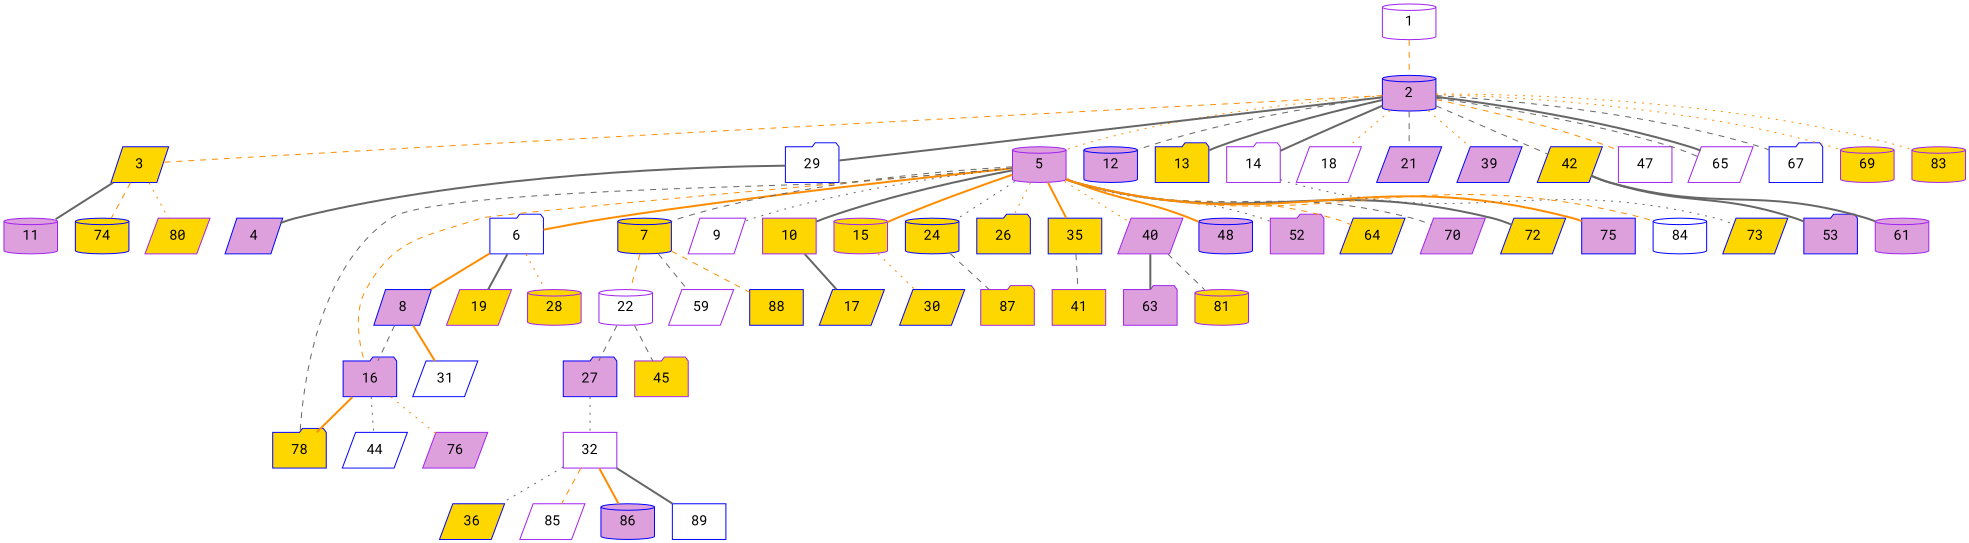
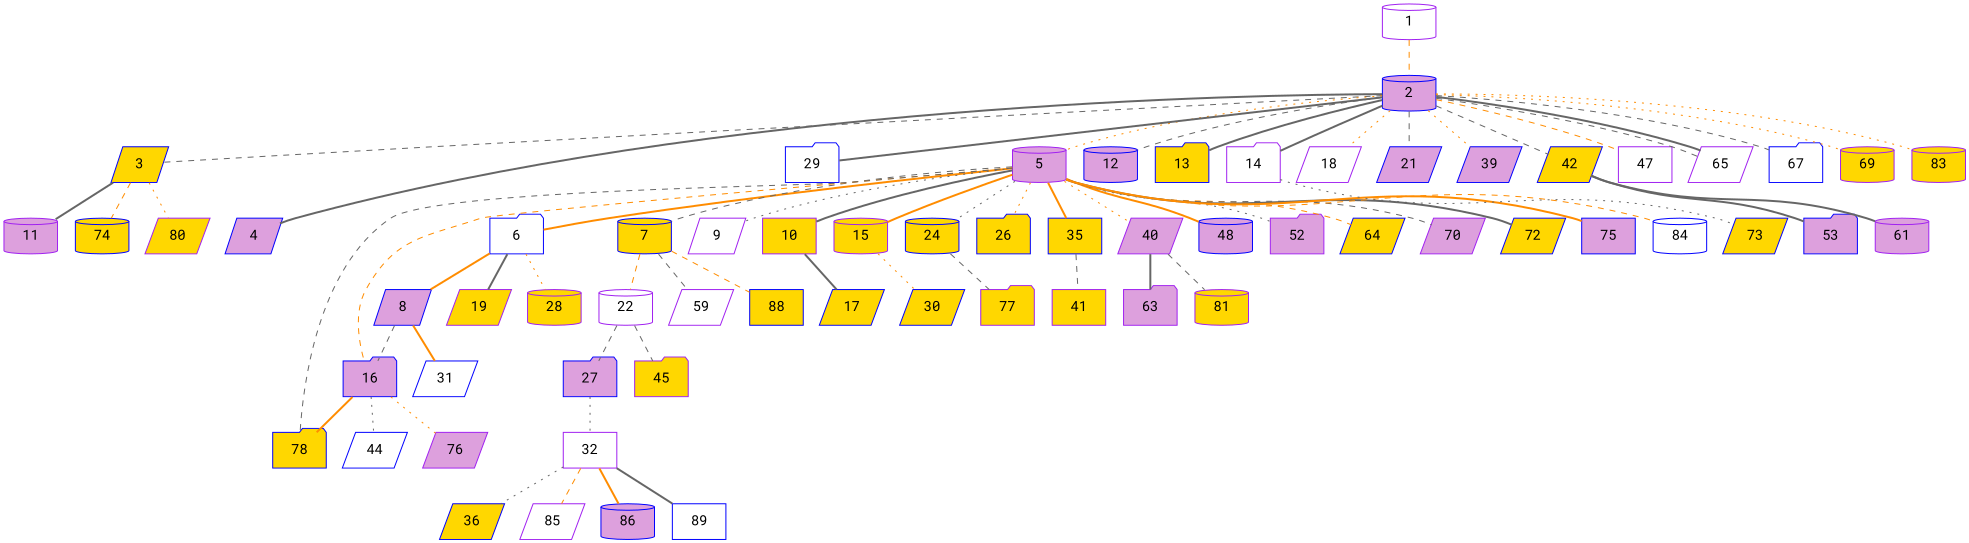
(773, 128) -> (712, 131)
(531, 180) -> (716, 138)
(1008, 307) -> (1008, 307)
